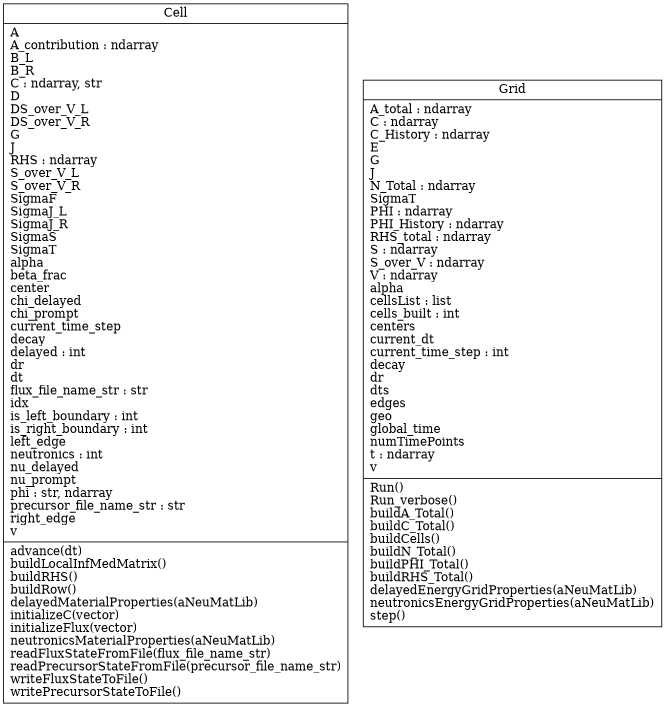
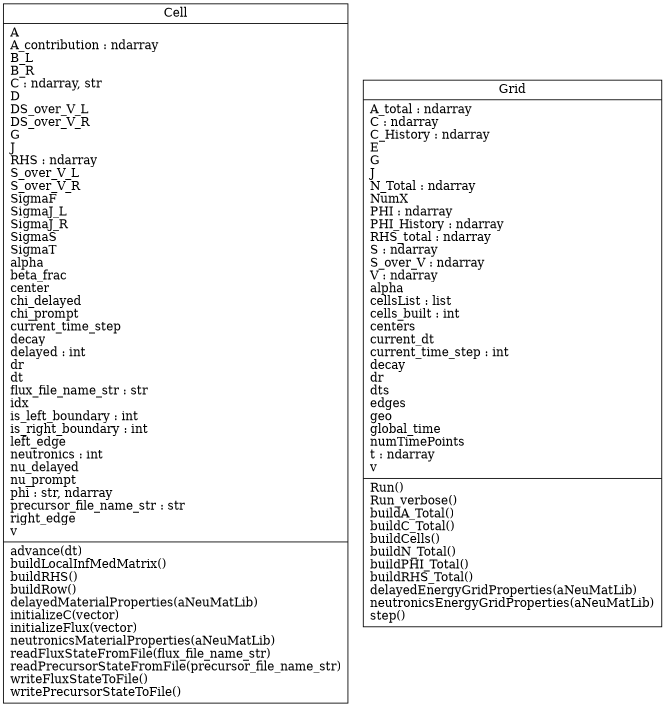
(394, 199) -> (389, 199)
